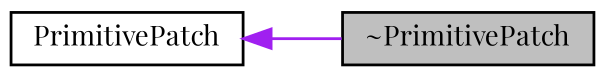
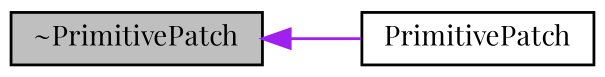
(307, 39) -> (326, 39)
